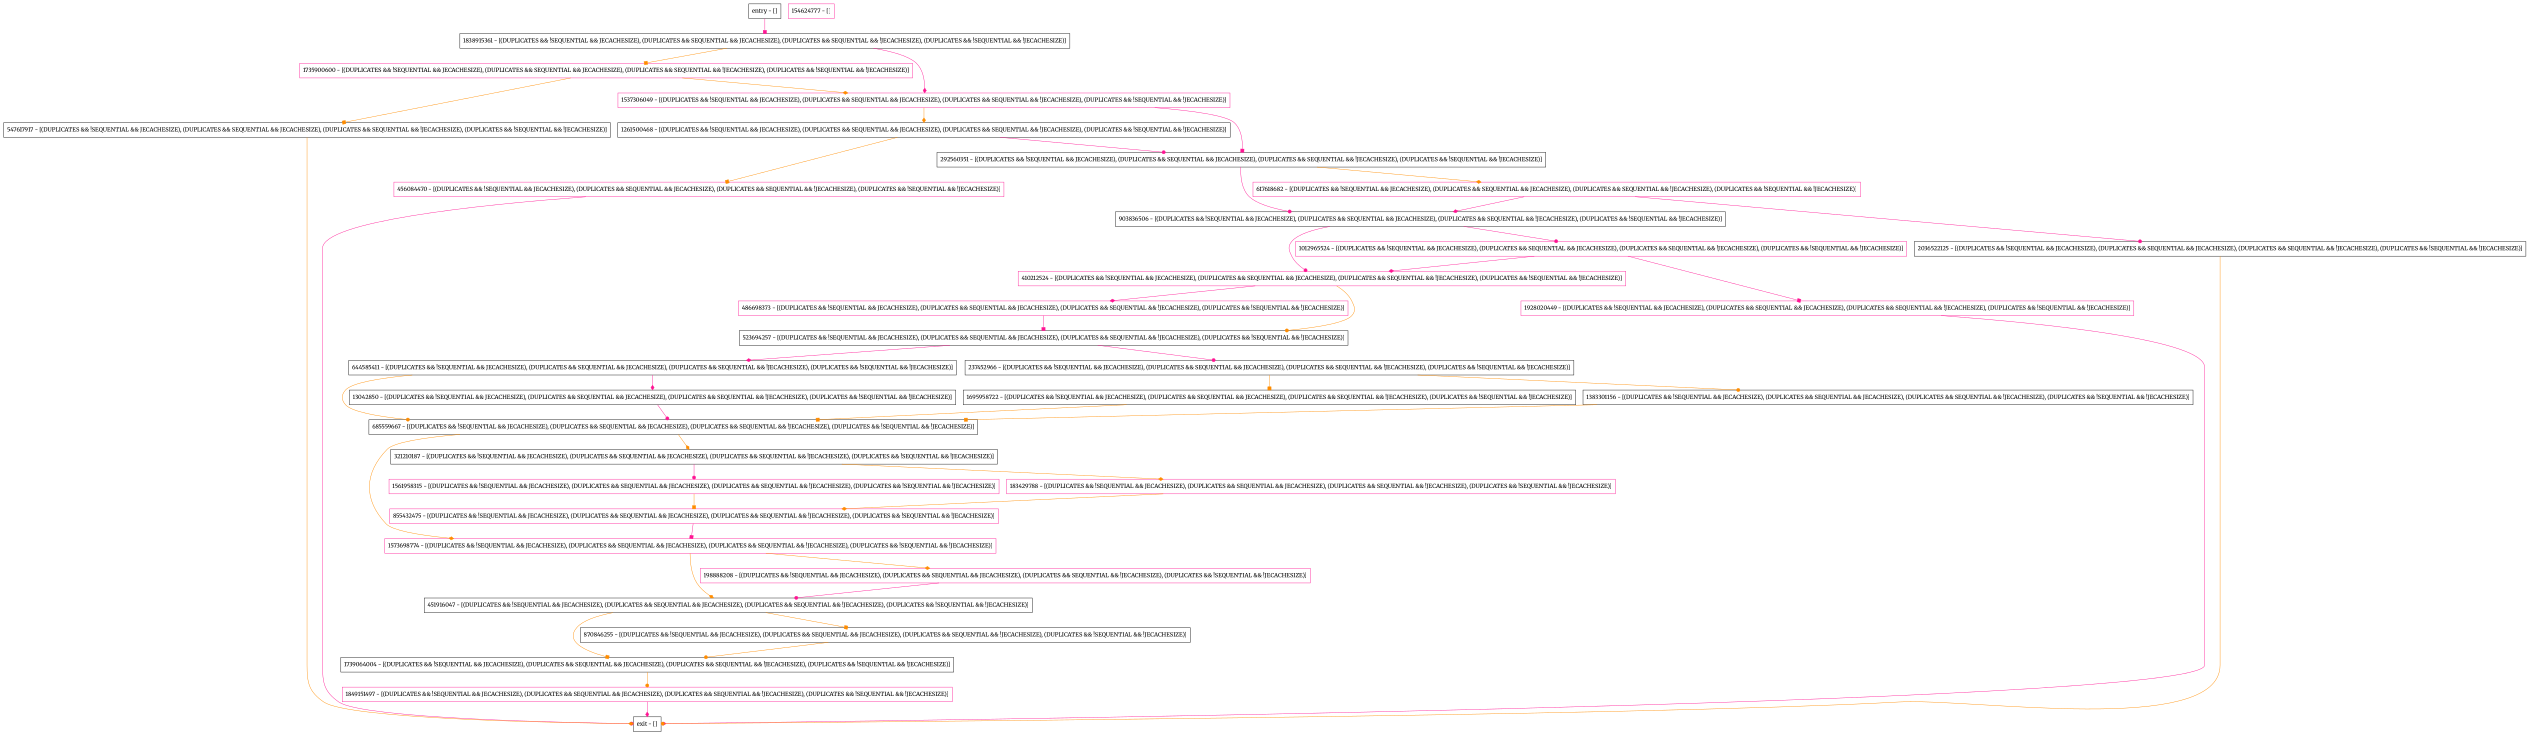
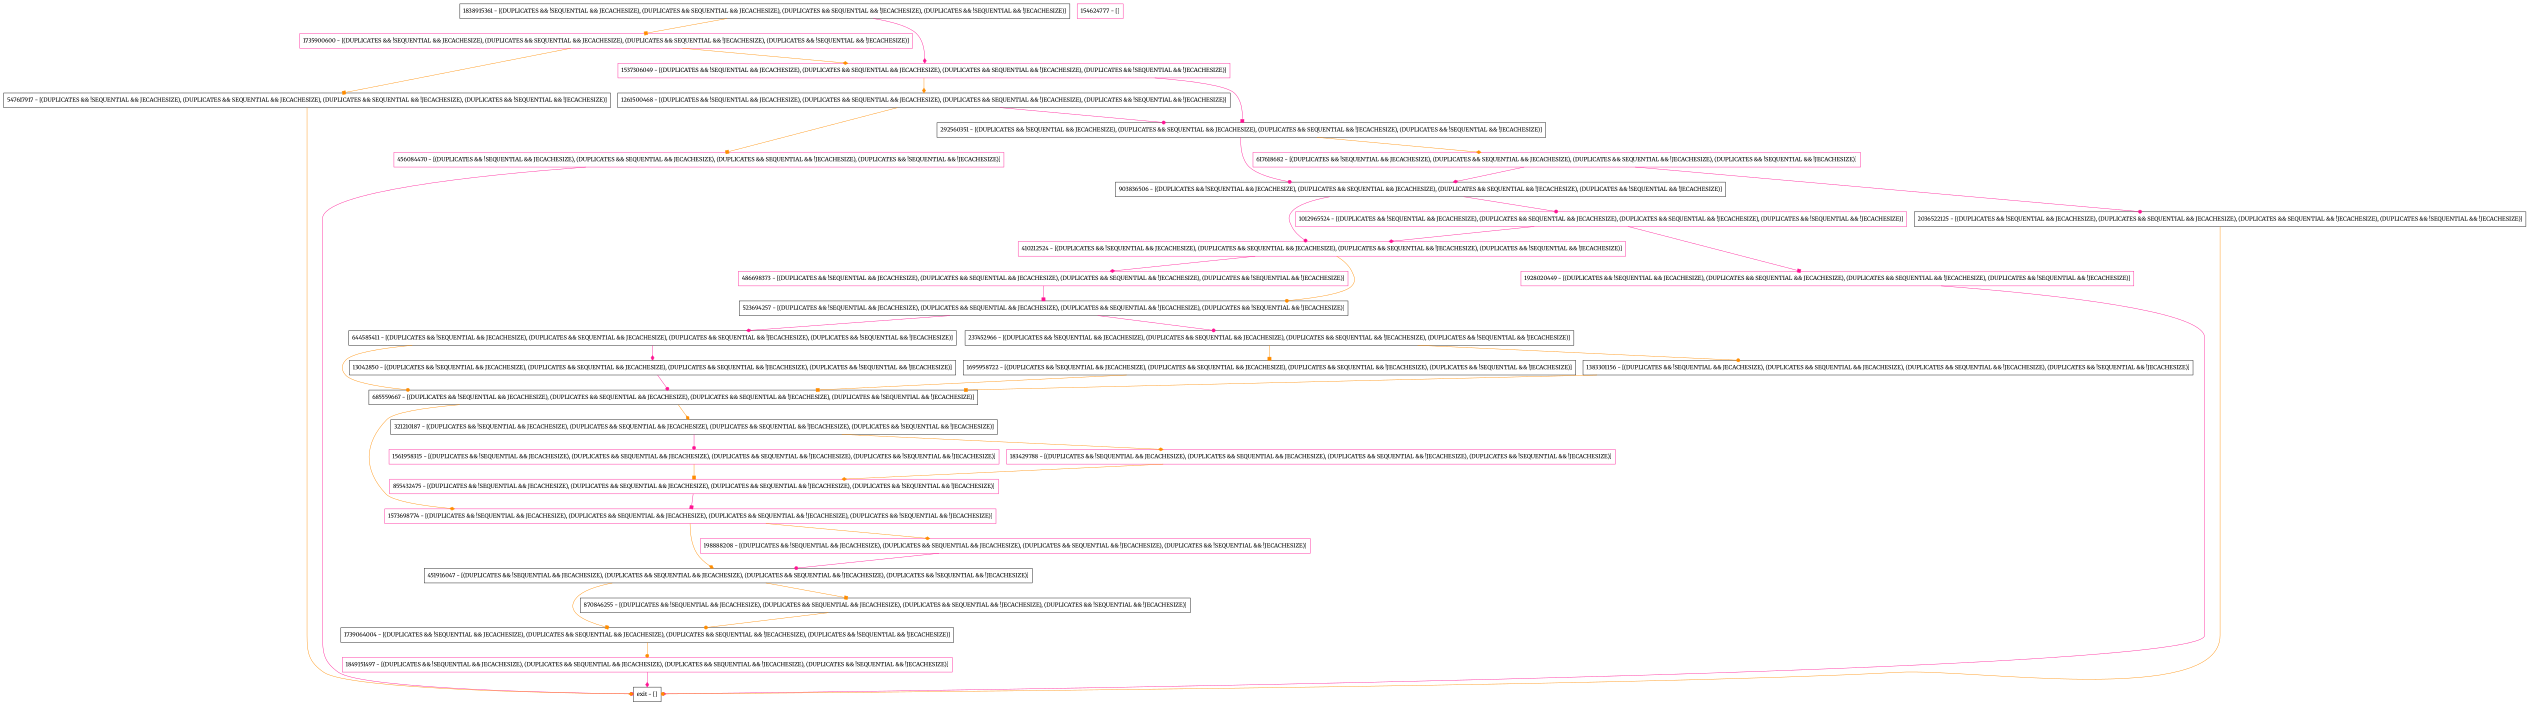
(765, 11) -> none
